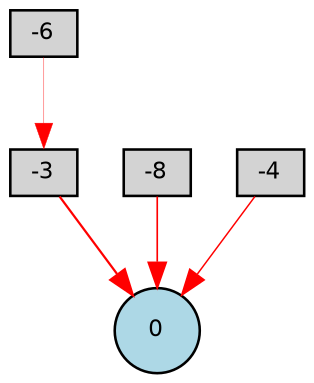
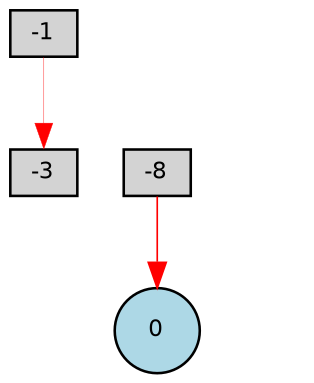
(44, 34) -> (44, 34)
(271, 173) -> none
(88, 235) -> none
